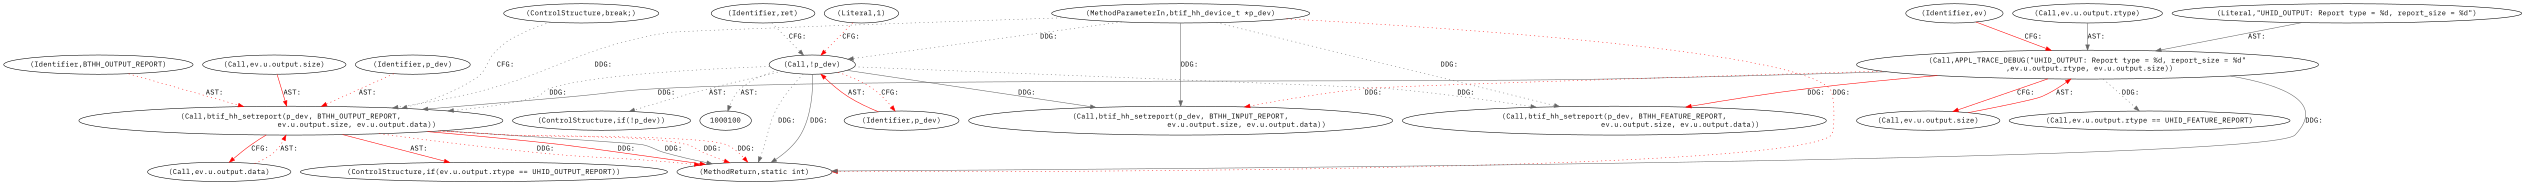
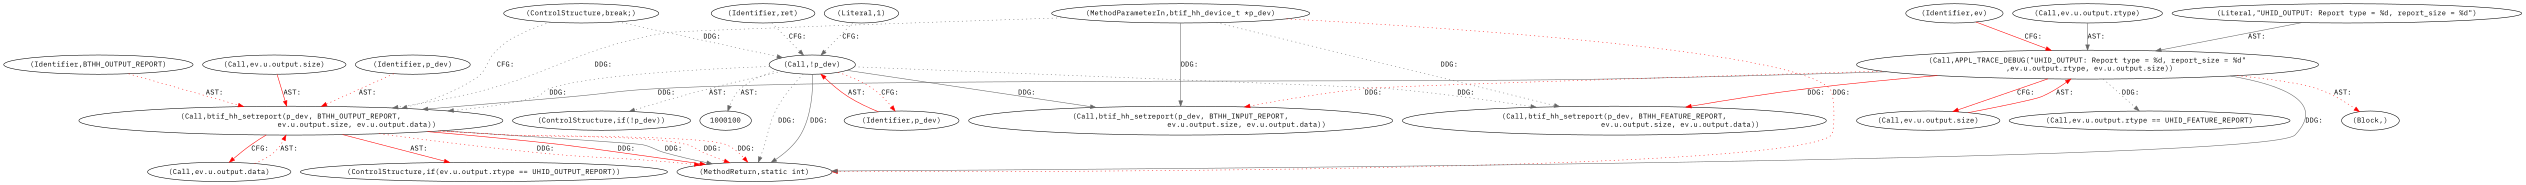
(839, 37) -> (839, 37)
(987, 40) -> (697, 39)
none -> (2370, 121)
